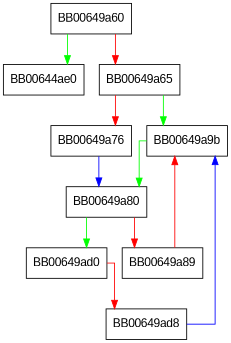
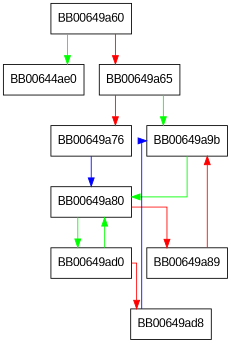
none -> (105, 237)
